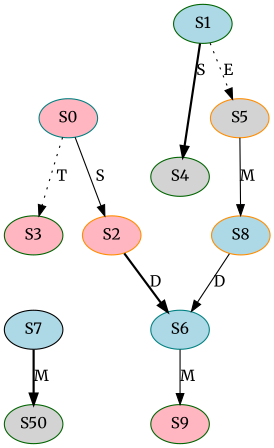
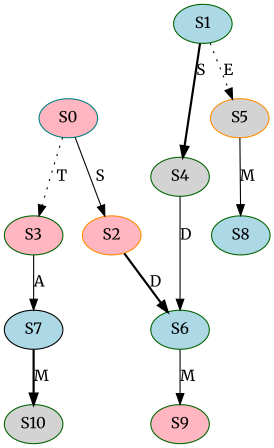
(241, 235) -> (241, 235)
none -> (34, 277)
(213, 278) -> (180, 248)
(180, 330) -> (180, 330)
(34, 424) -> (34, 424)
